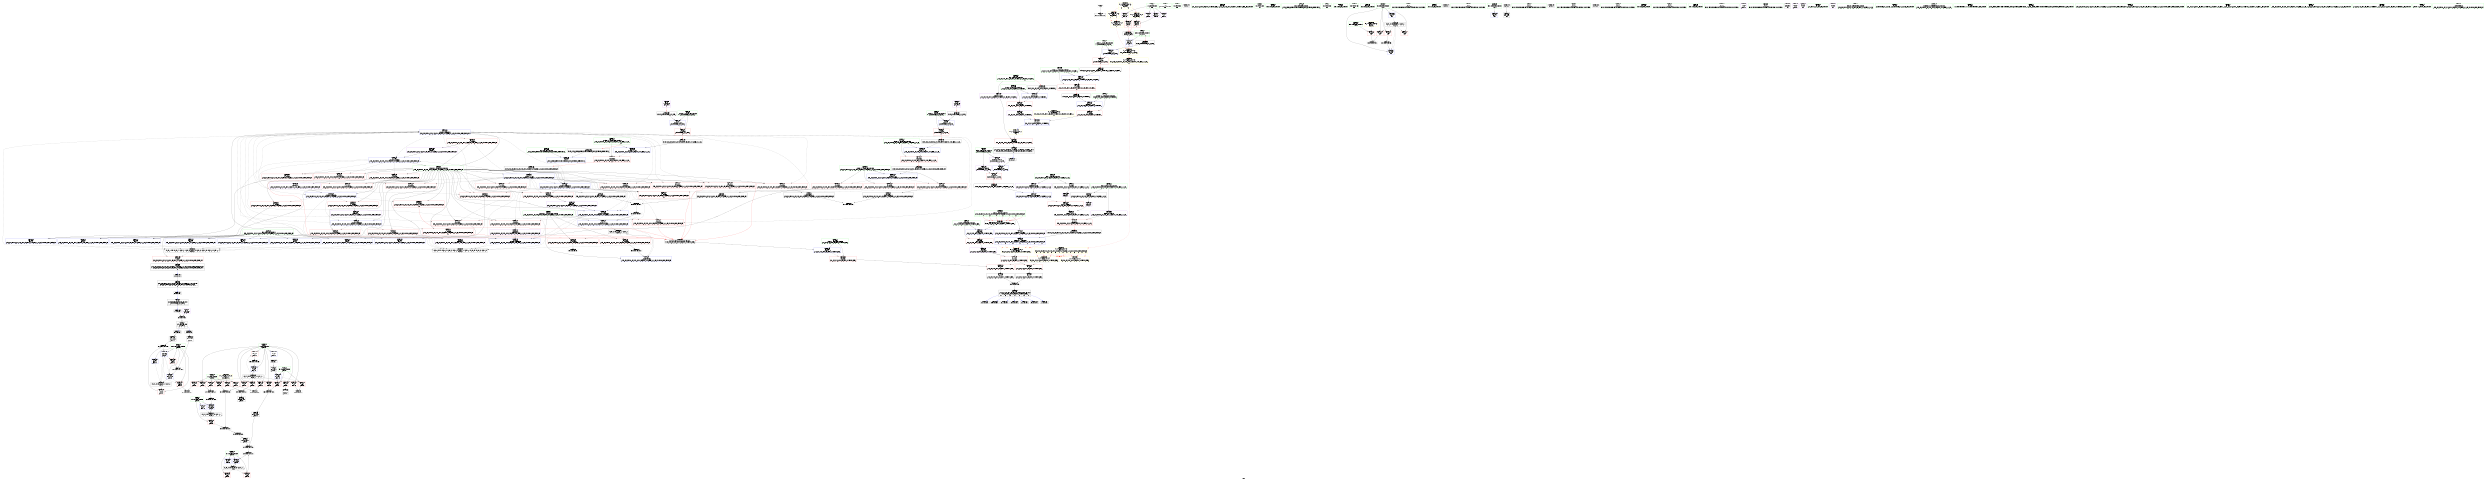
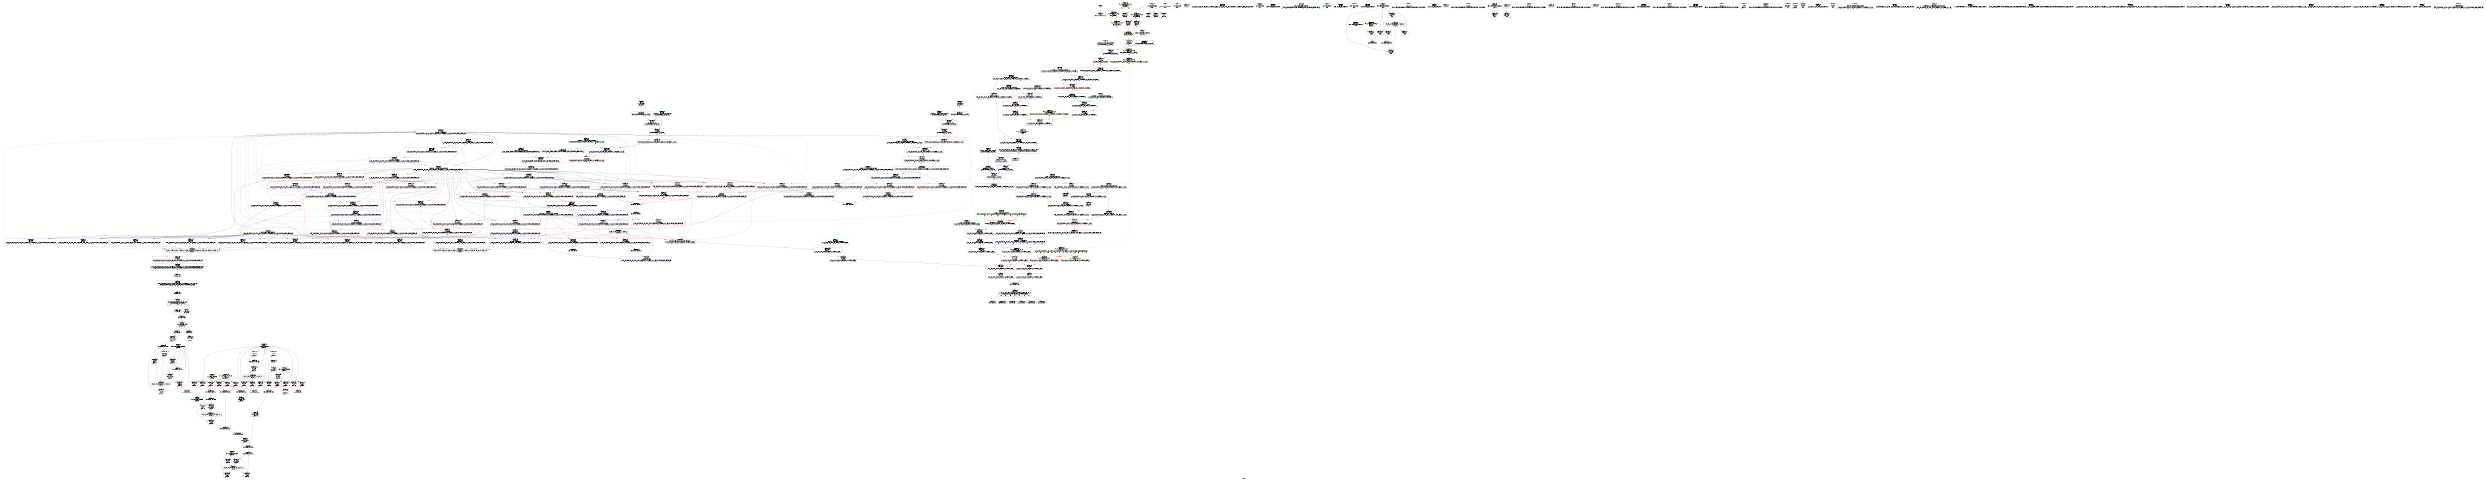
(997, 161) -> (1001, 161)
(1005, 303) -> none
